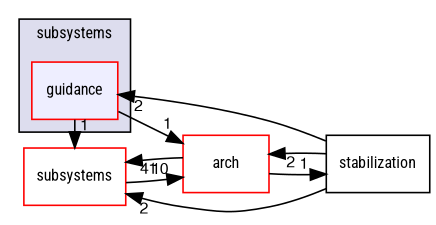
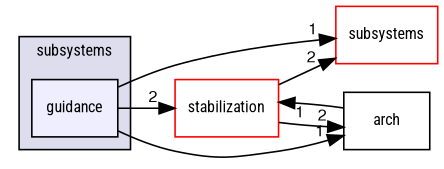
(75, 91) -> (75, 108)
(232, 112) -> (140, 108)
(163, 159) -> none
(226, 164) -> (387, 121)
(378, 164) -> (227, 108)
(147, 181) -> none
